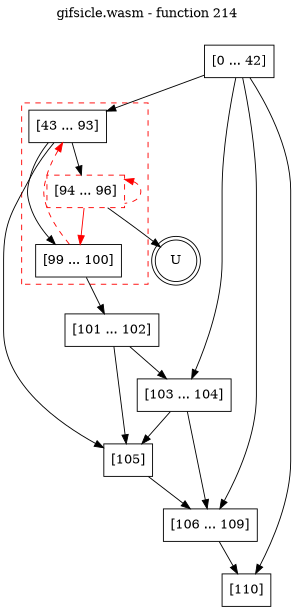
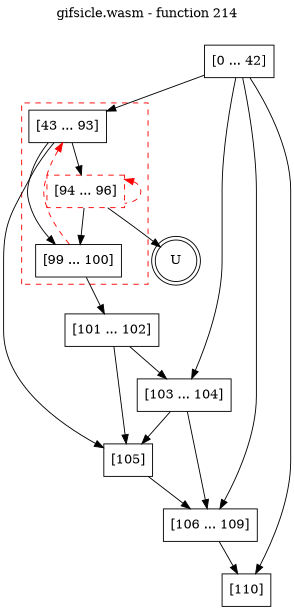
(83, 222) -> (83, 222)
